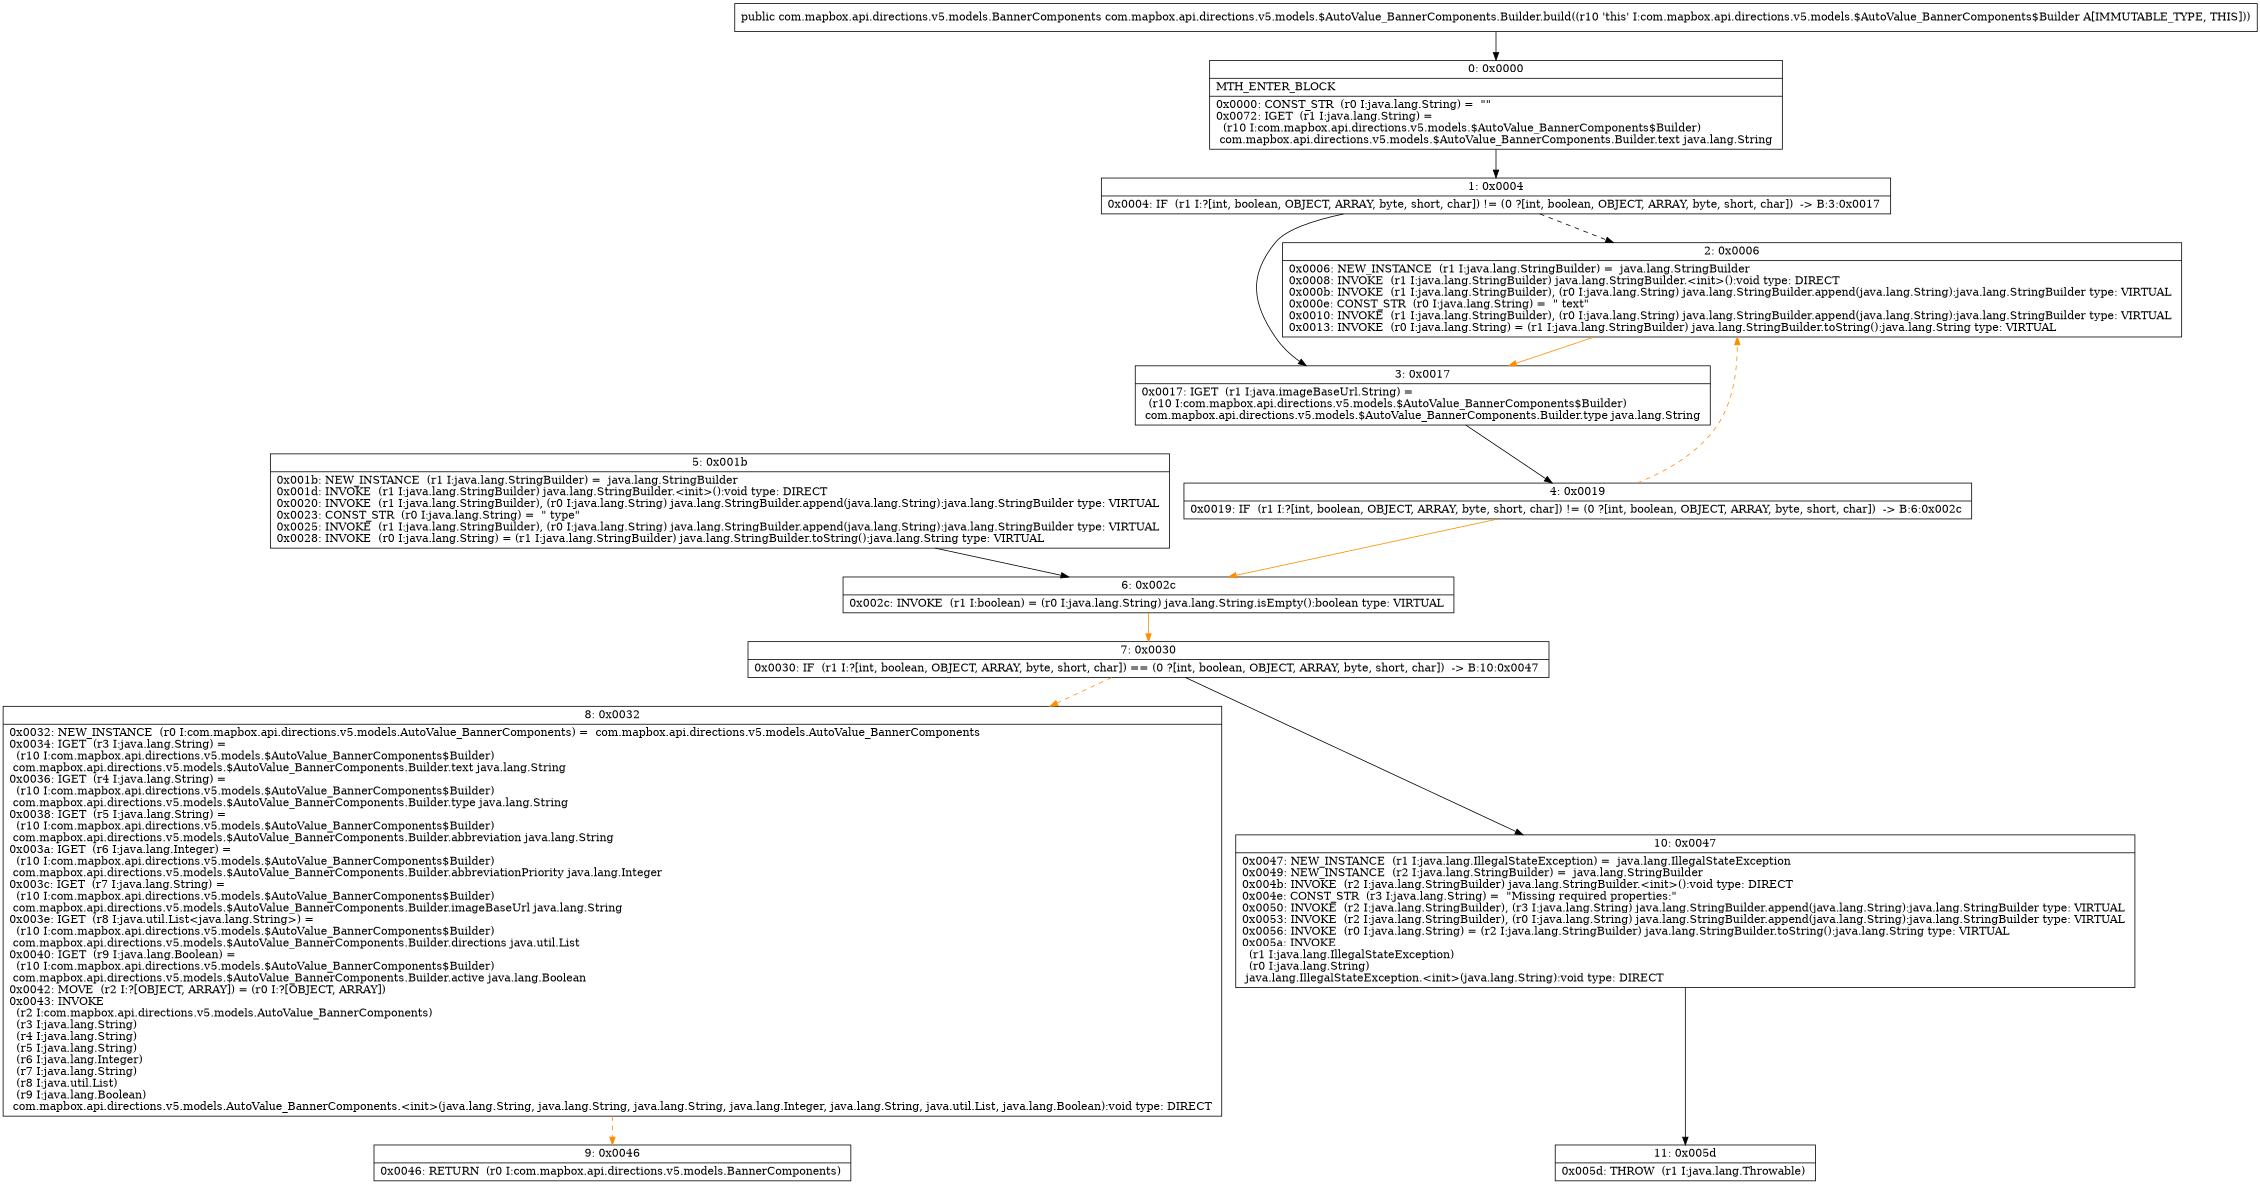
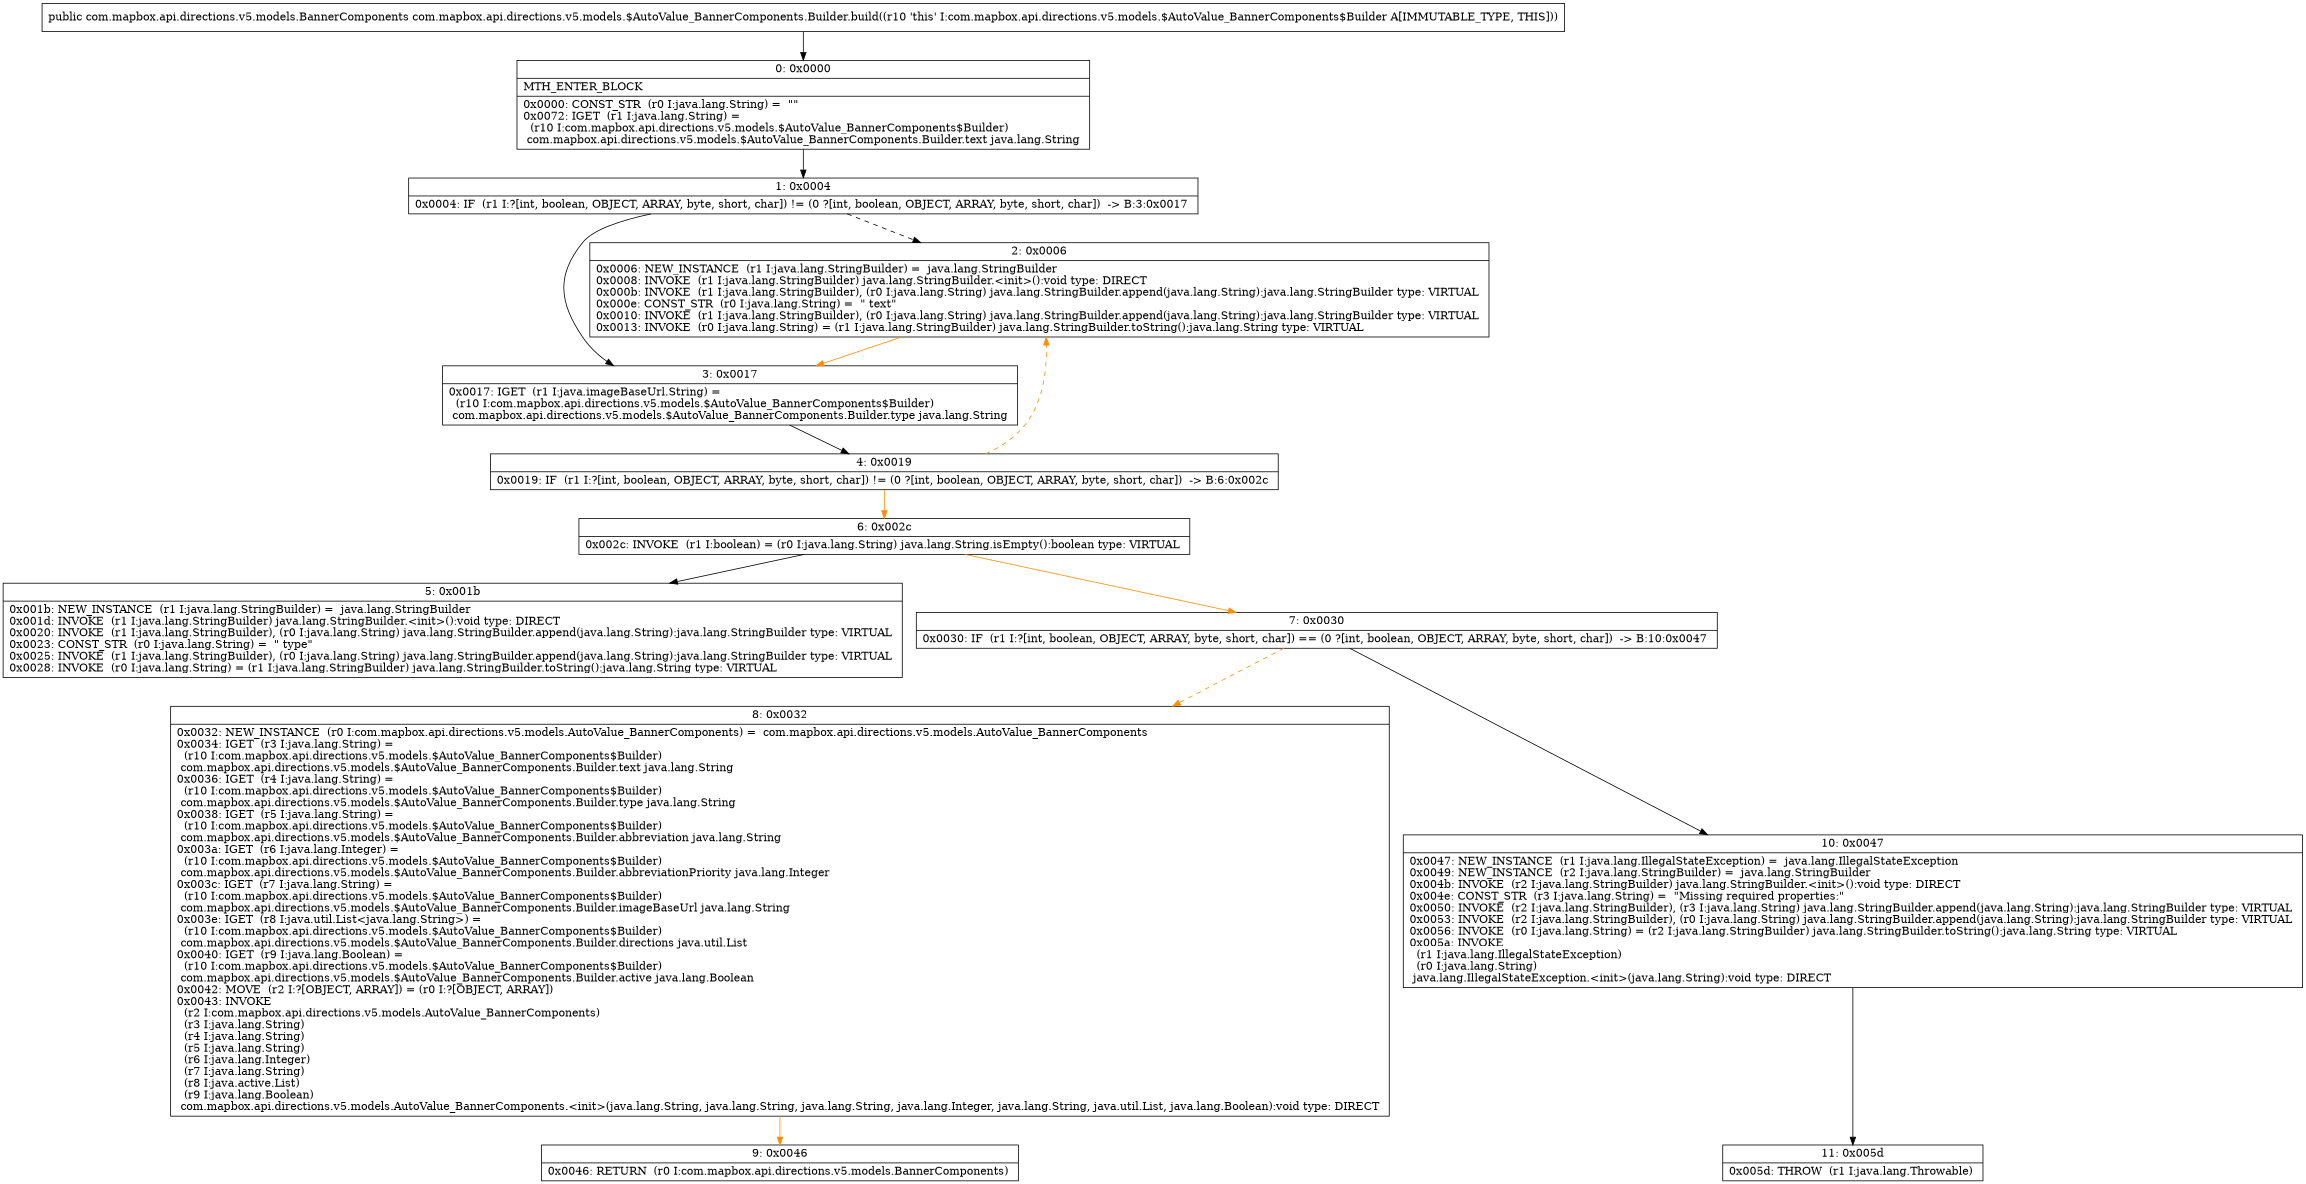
(998, 562) -> (741, 568)
(64, 1083) -> (238, 1083)
(612, 1127) -> (780, 1127)
